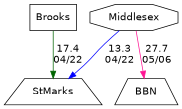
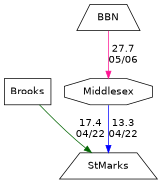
(140, 51) -> (108, 51)
